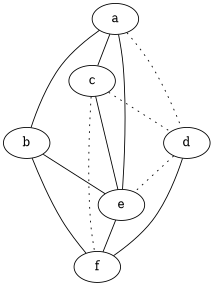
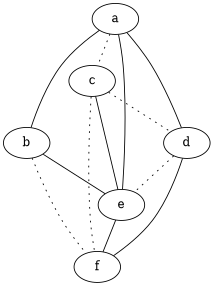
(104, 50) -> (104, 50)
(159, 78) -> (159, 78)
(55, 208) -> (55, 208)
